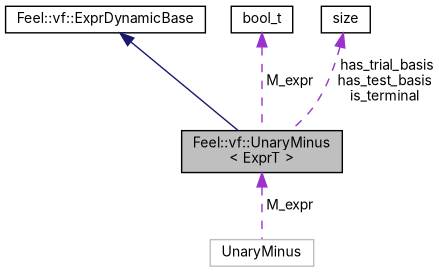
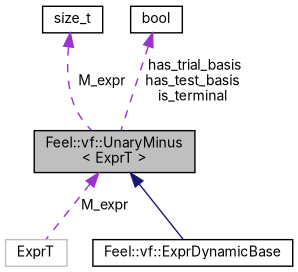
(262, 20) -> (73, 20)
(346, 20) -> (156, 20)
(184, 86) -> (161, 211)
(262, 253) -> (36, 253)
